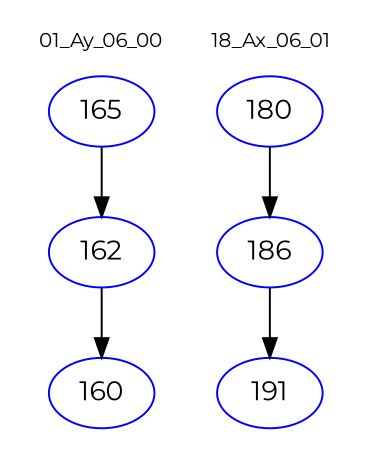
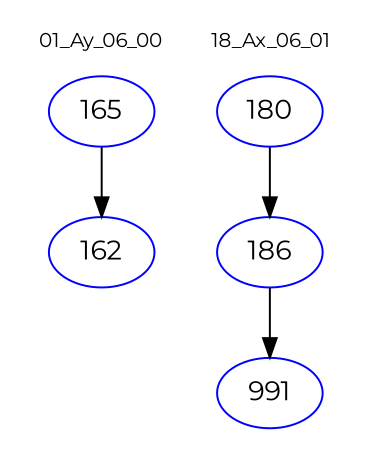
(102, 393) -> none
(270, 393) -> (270, 393)
